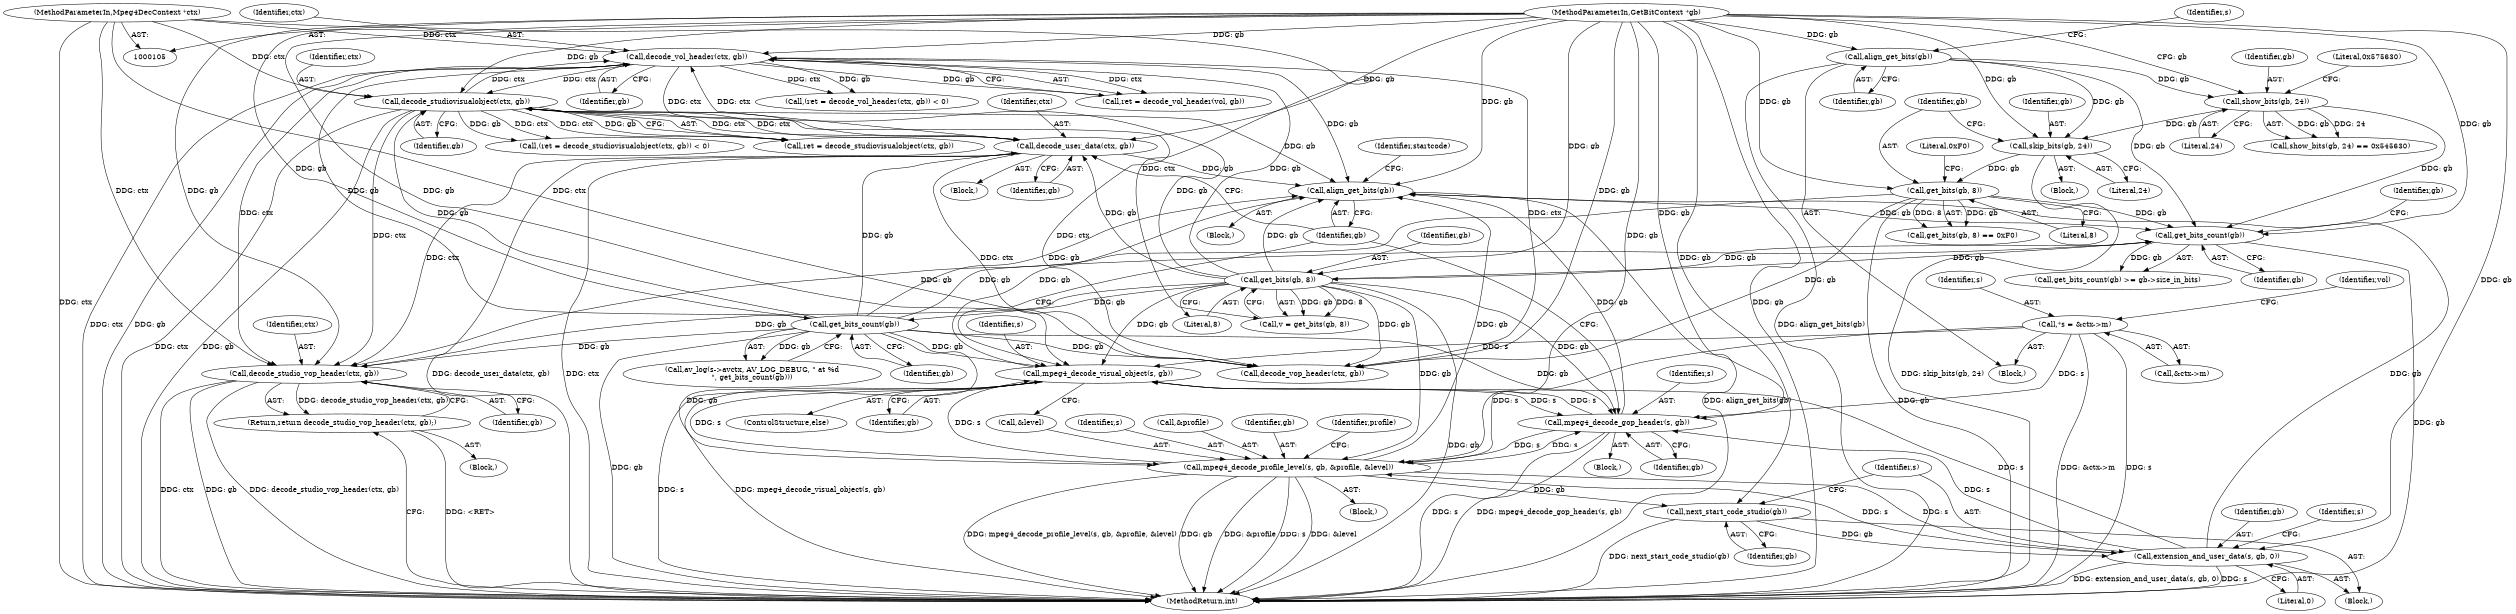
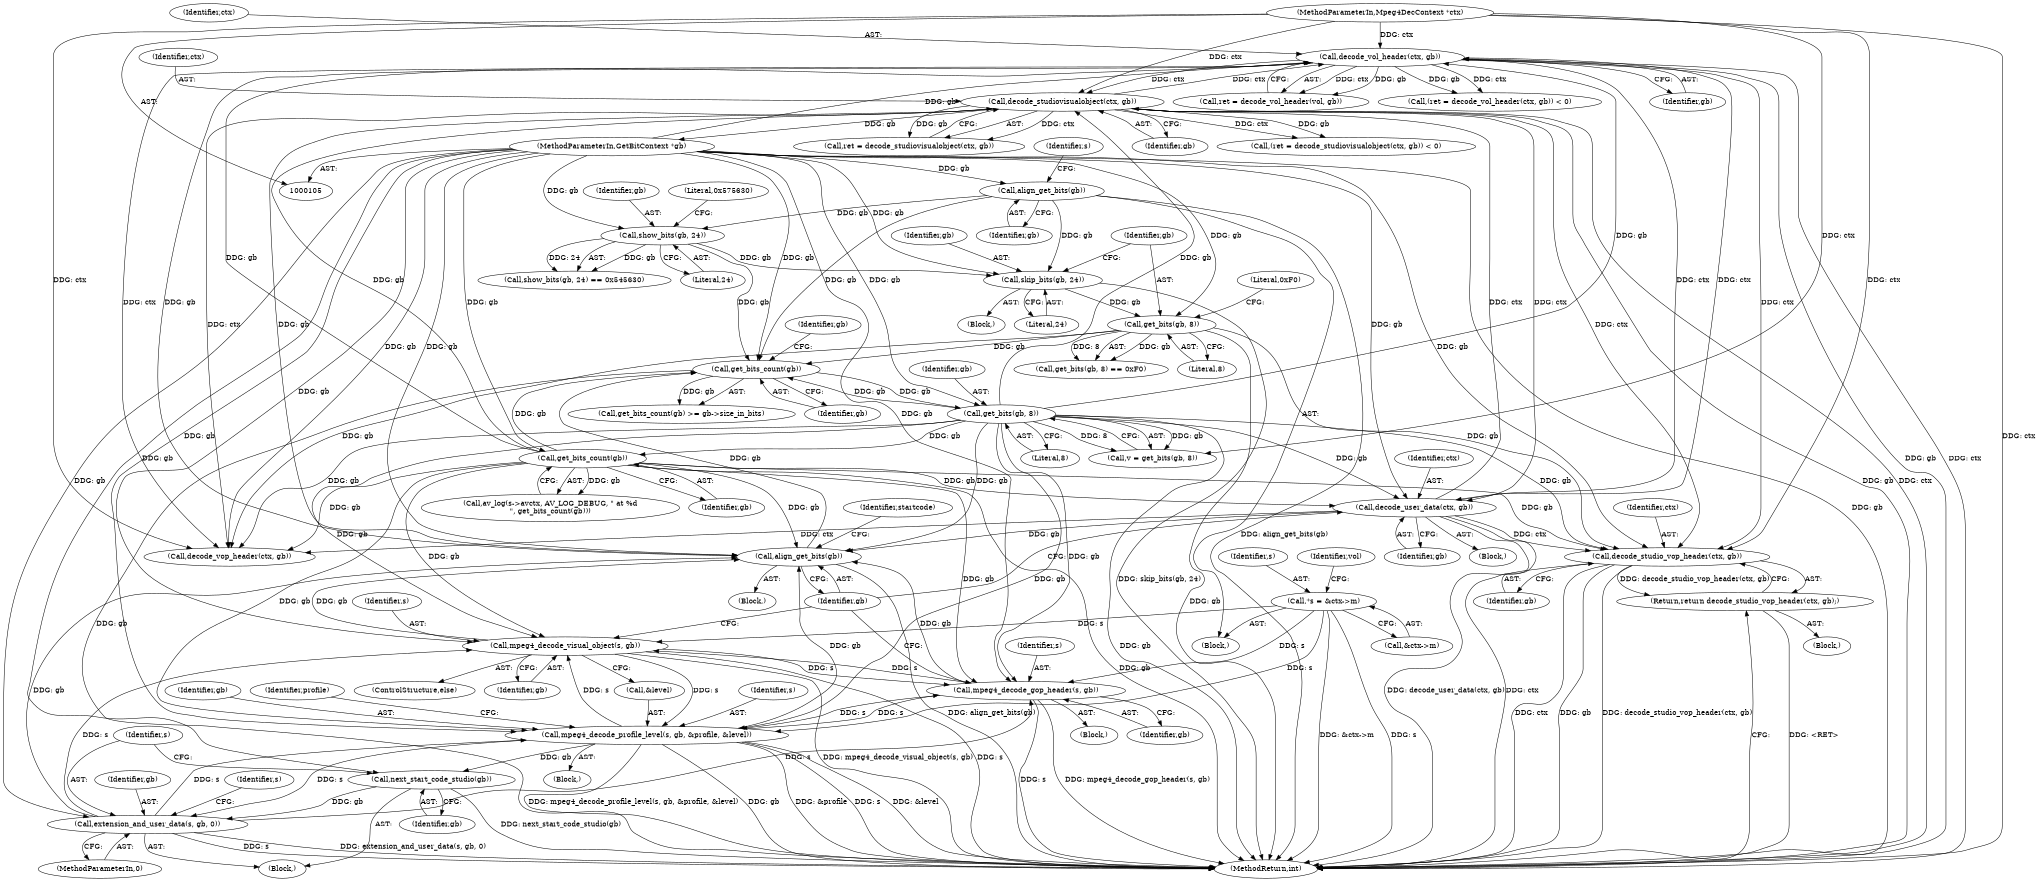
(988, 21) -> (840, 124)
(2172, 57) -> (563, 191)
(2183, 347) -> (1389, 624)
(1183, 423) -> none
(2296, 602) -> (100, 869)
